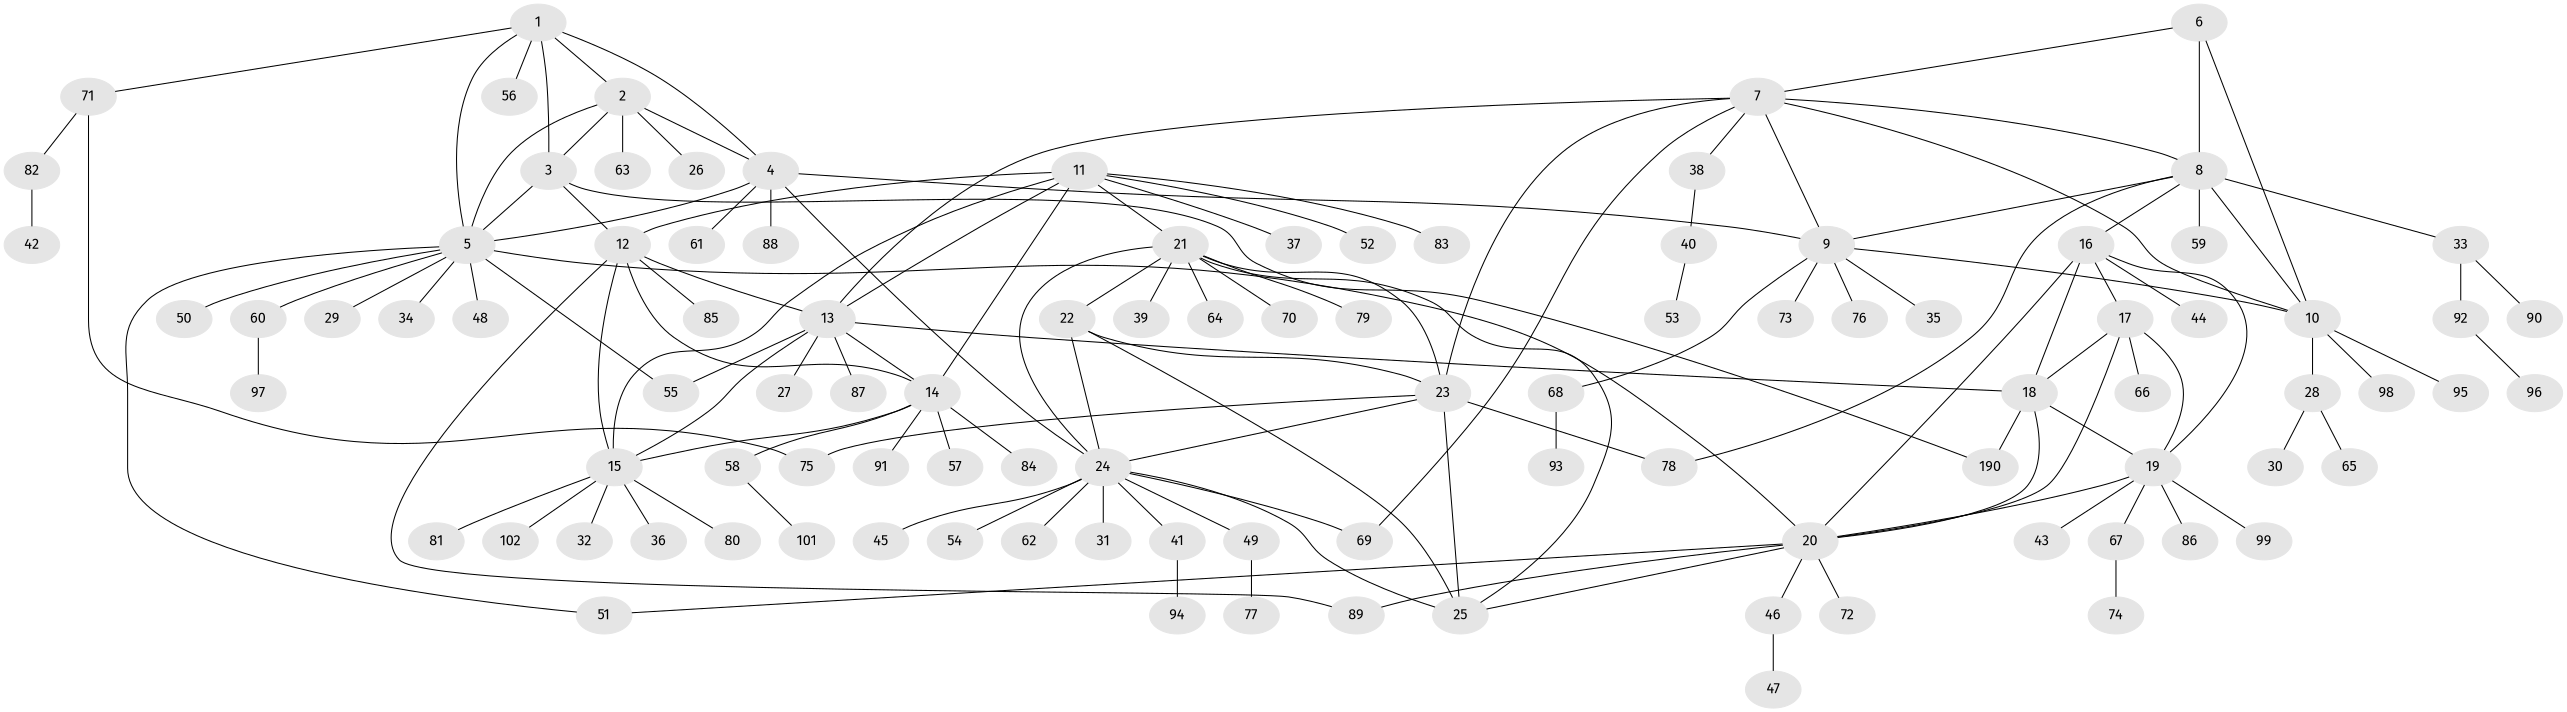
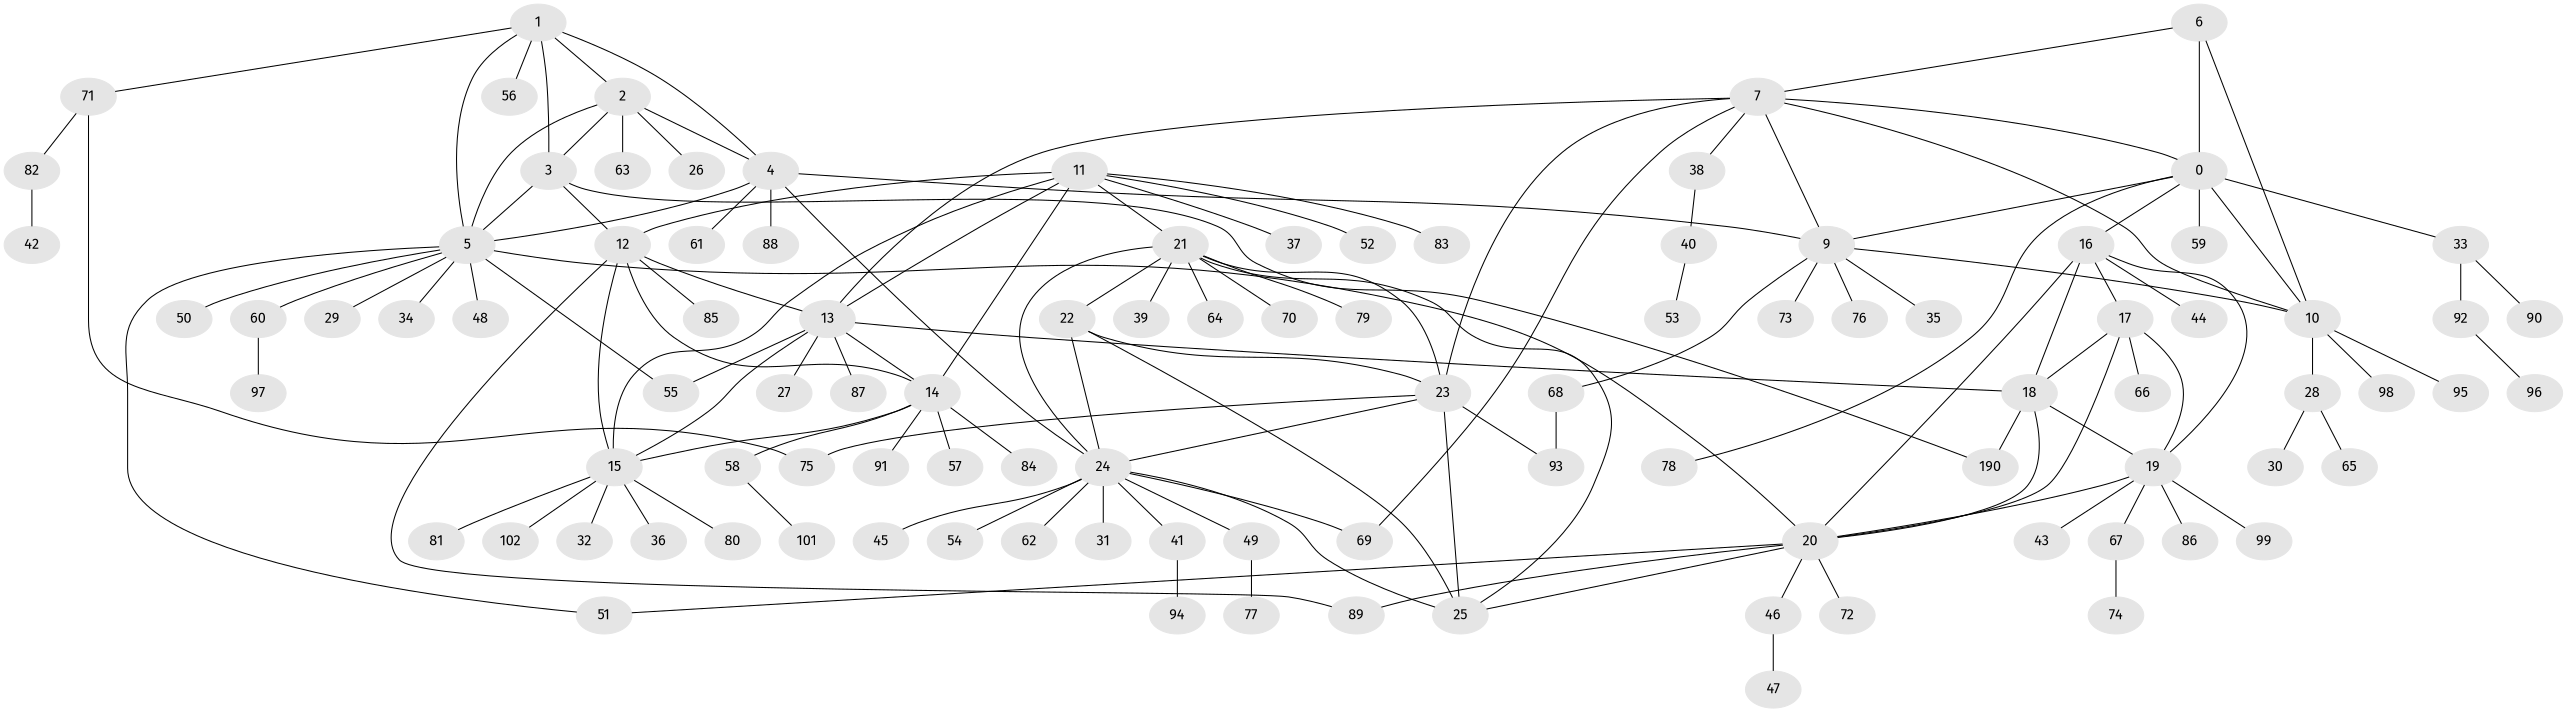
(2199, 171) -> (2199, 171)
(1547, 427) -> (1500, 430)
